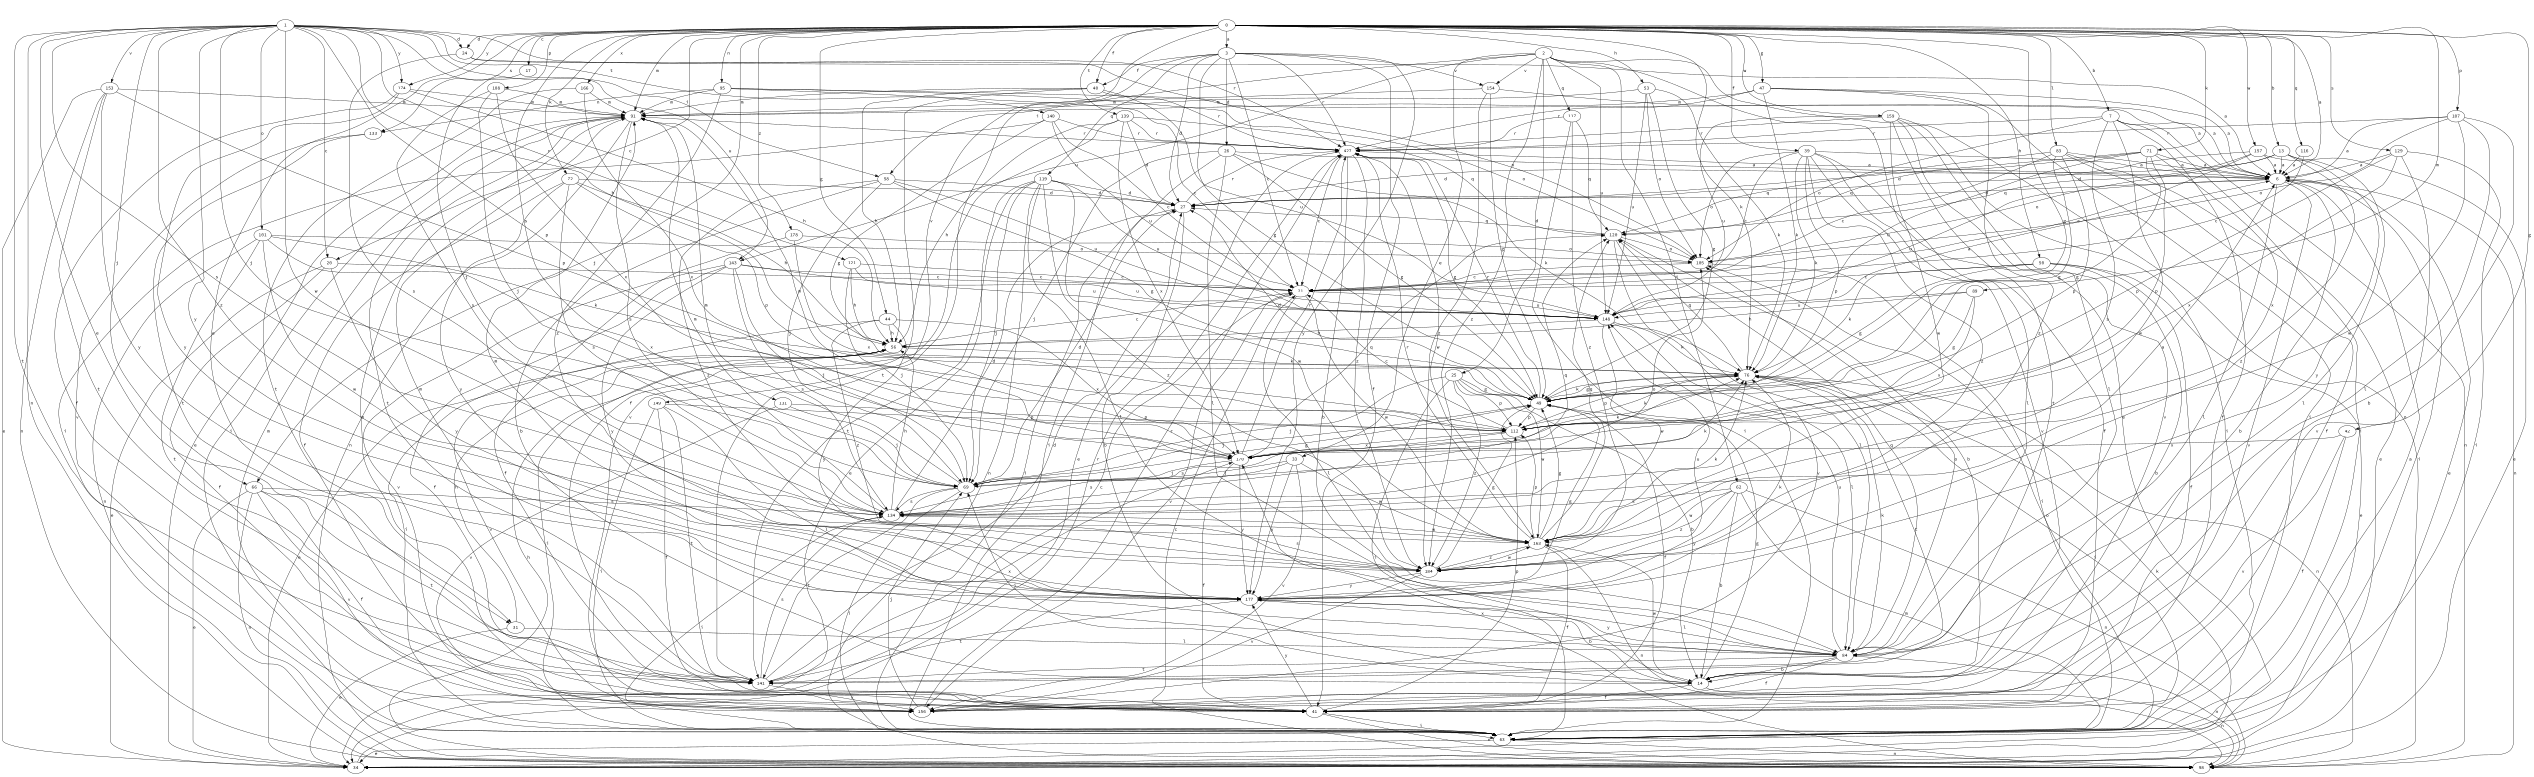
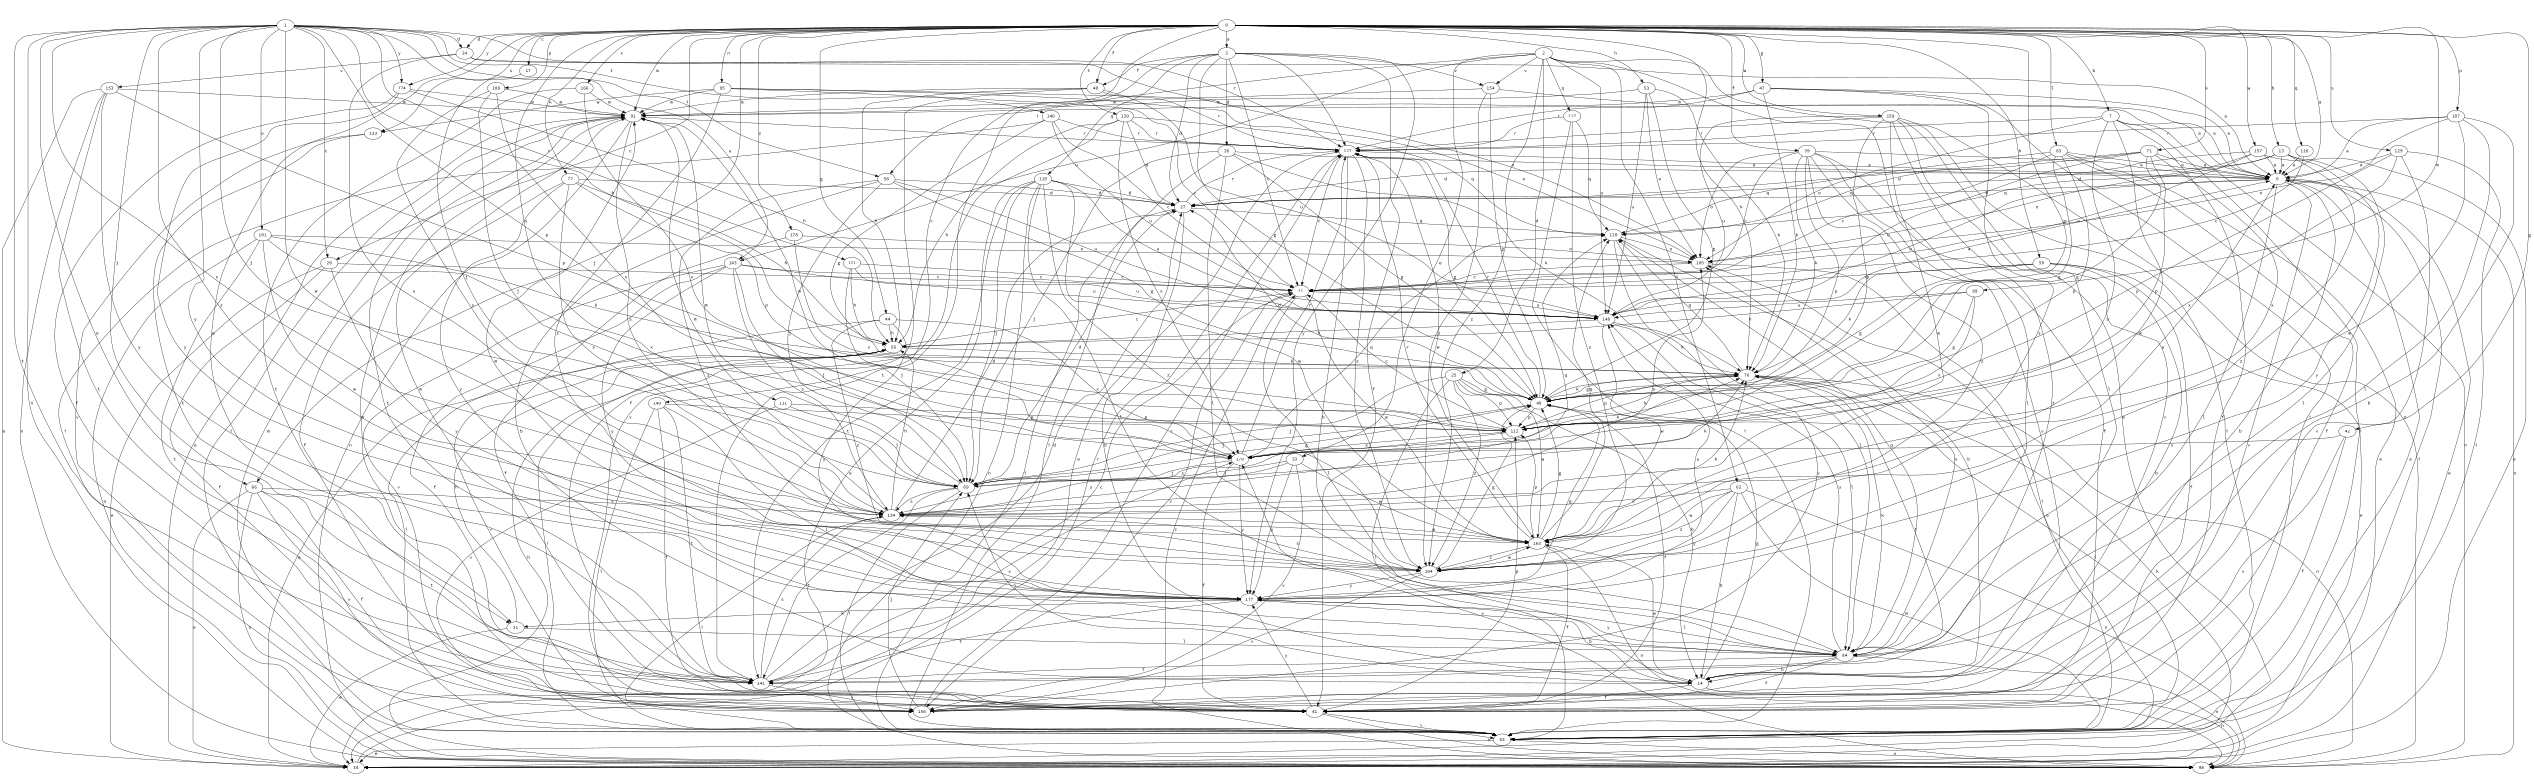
(155, 34) -> (289, 71)
(598, 102) -> (598, 102)
(1348, 151) -> (1348, 151)
(1410, 218) -> (1396, 222)
none -> (1812, 358)
(1592, 585) -> (884, 610)
